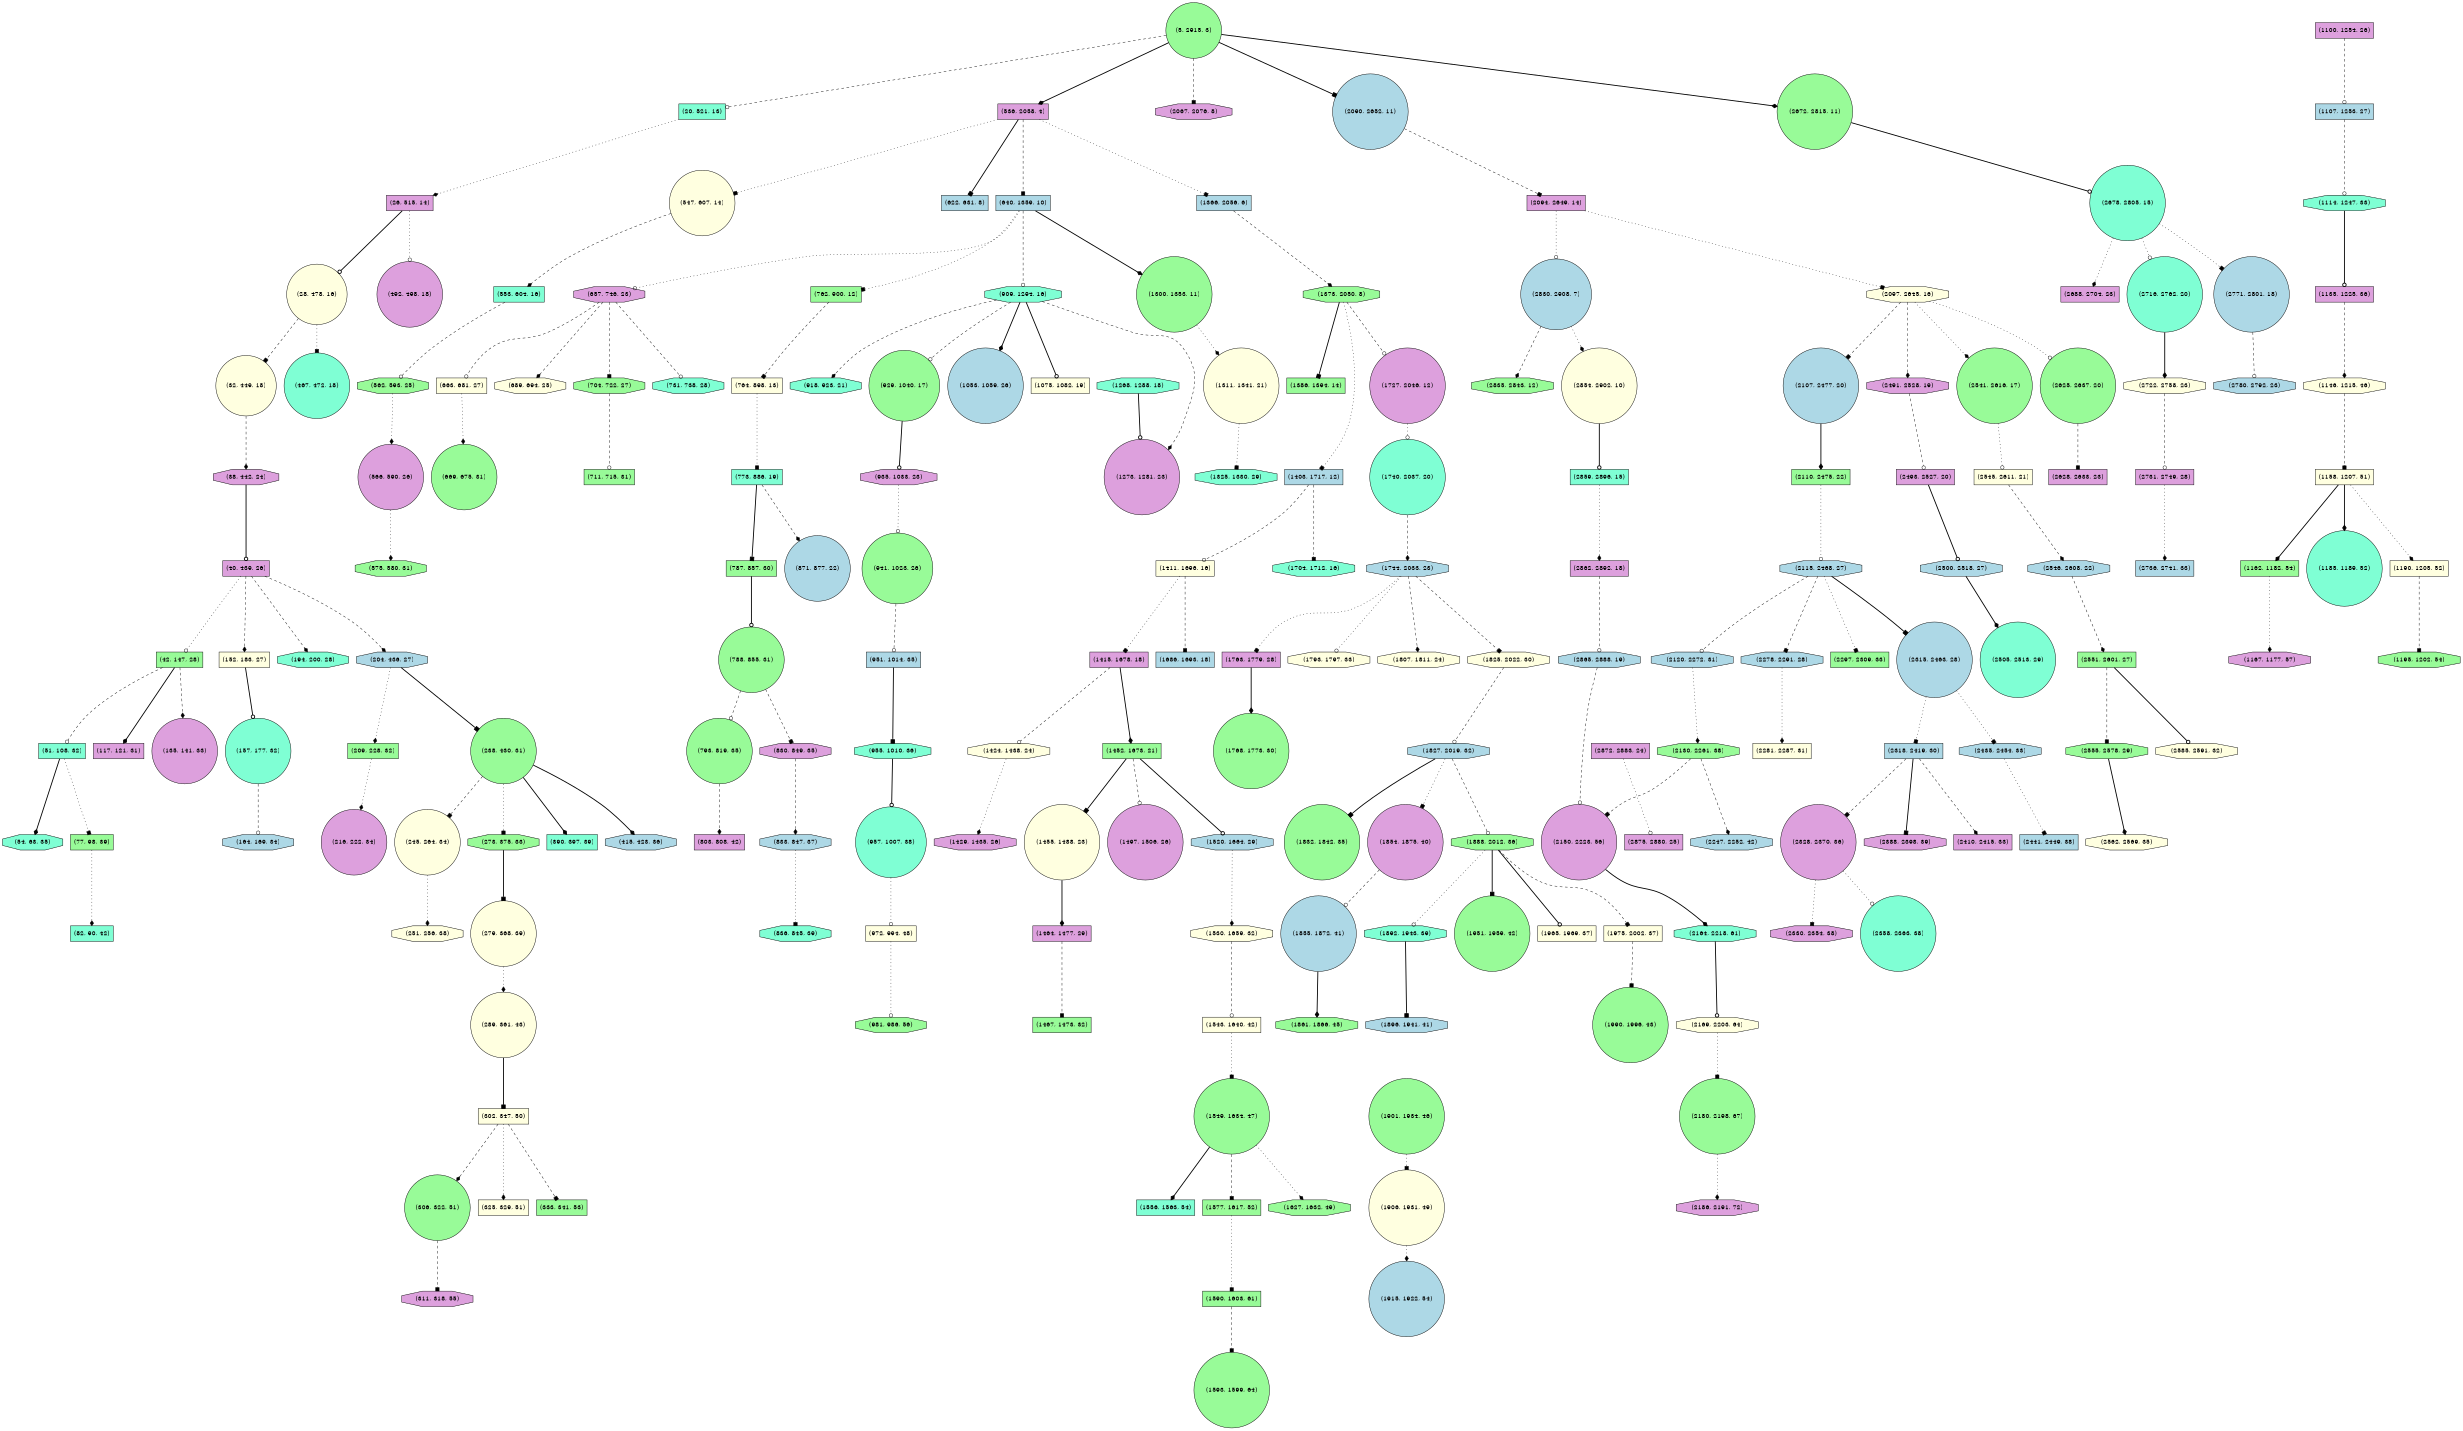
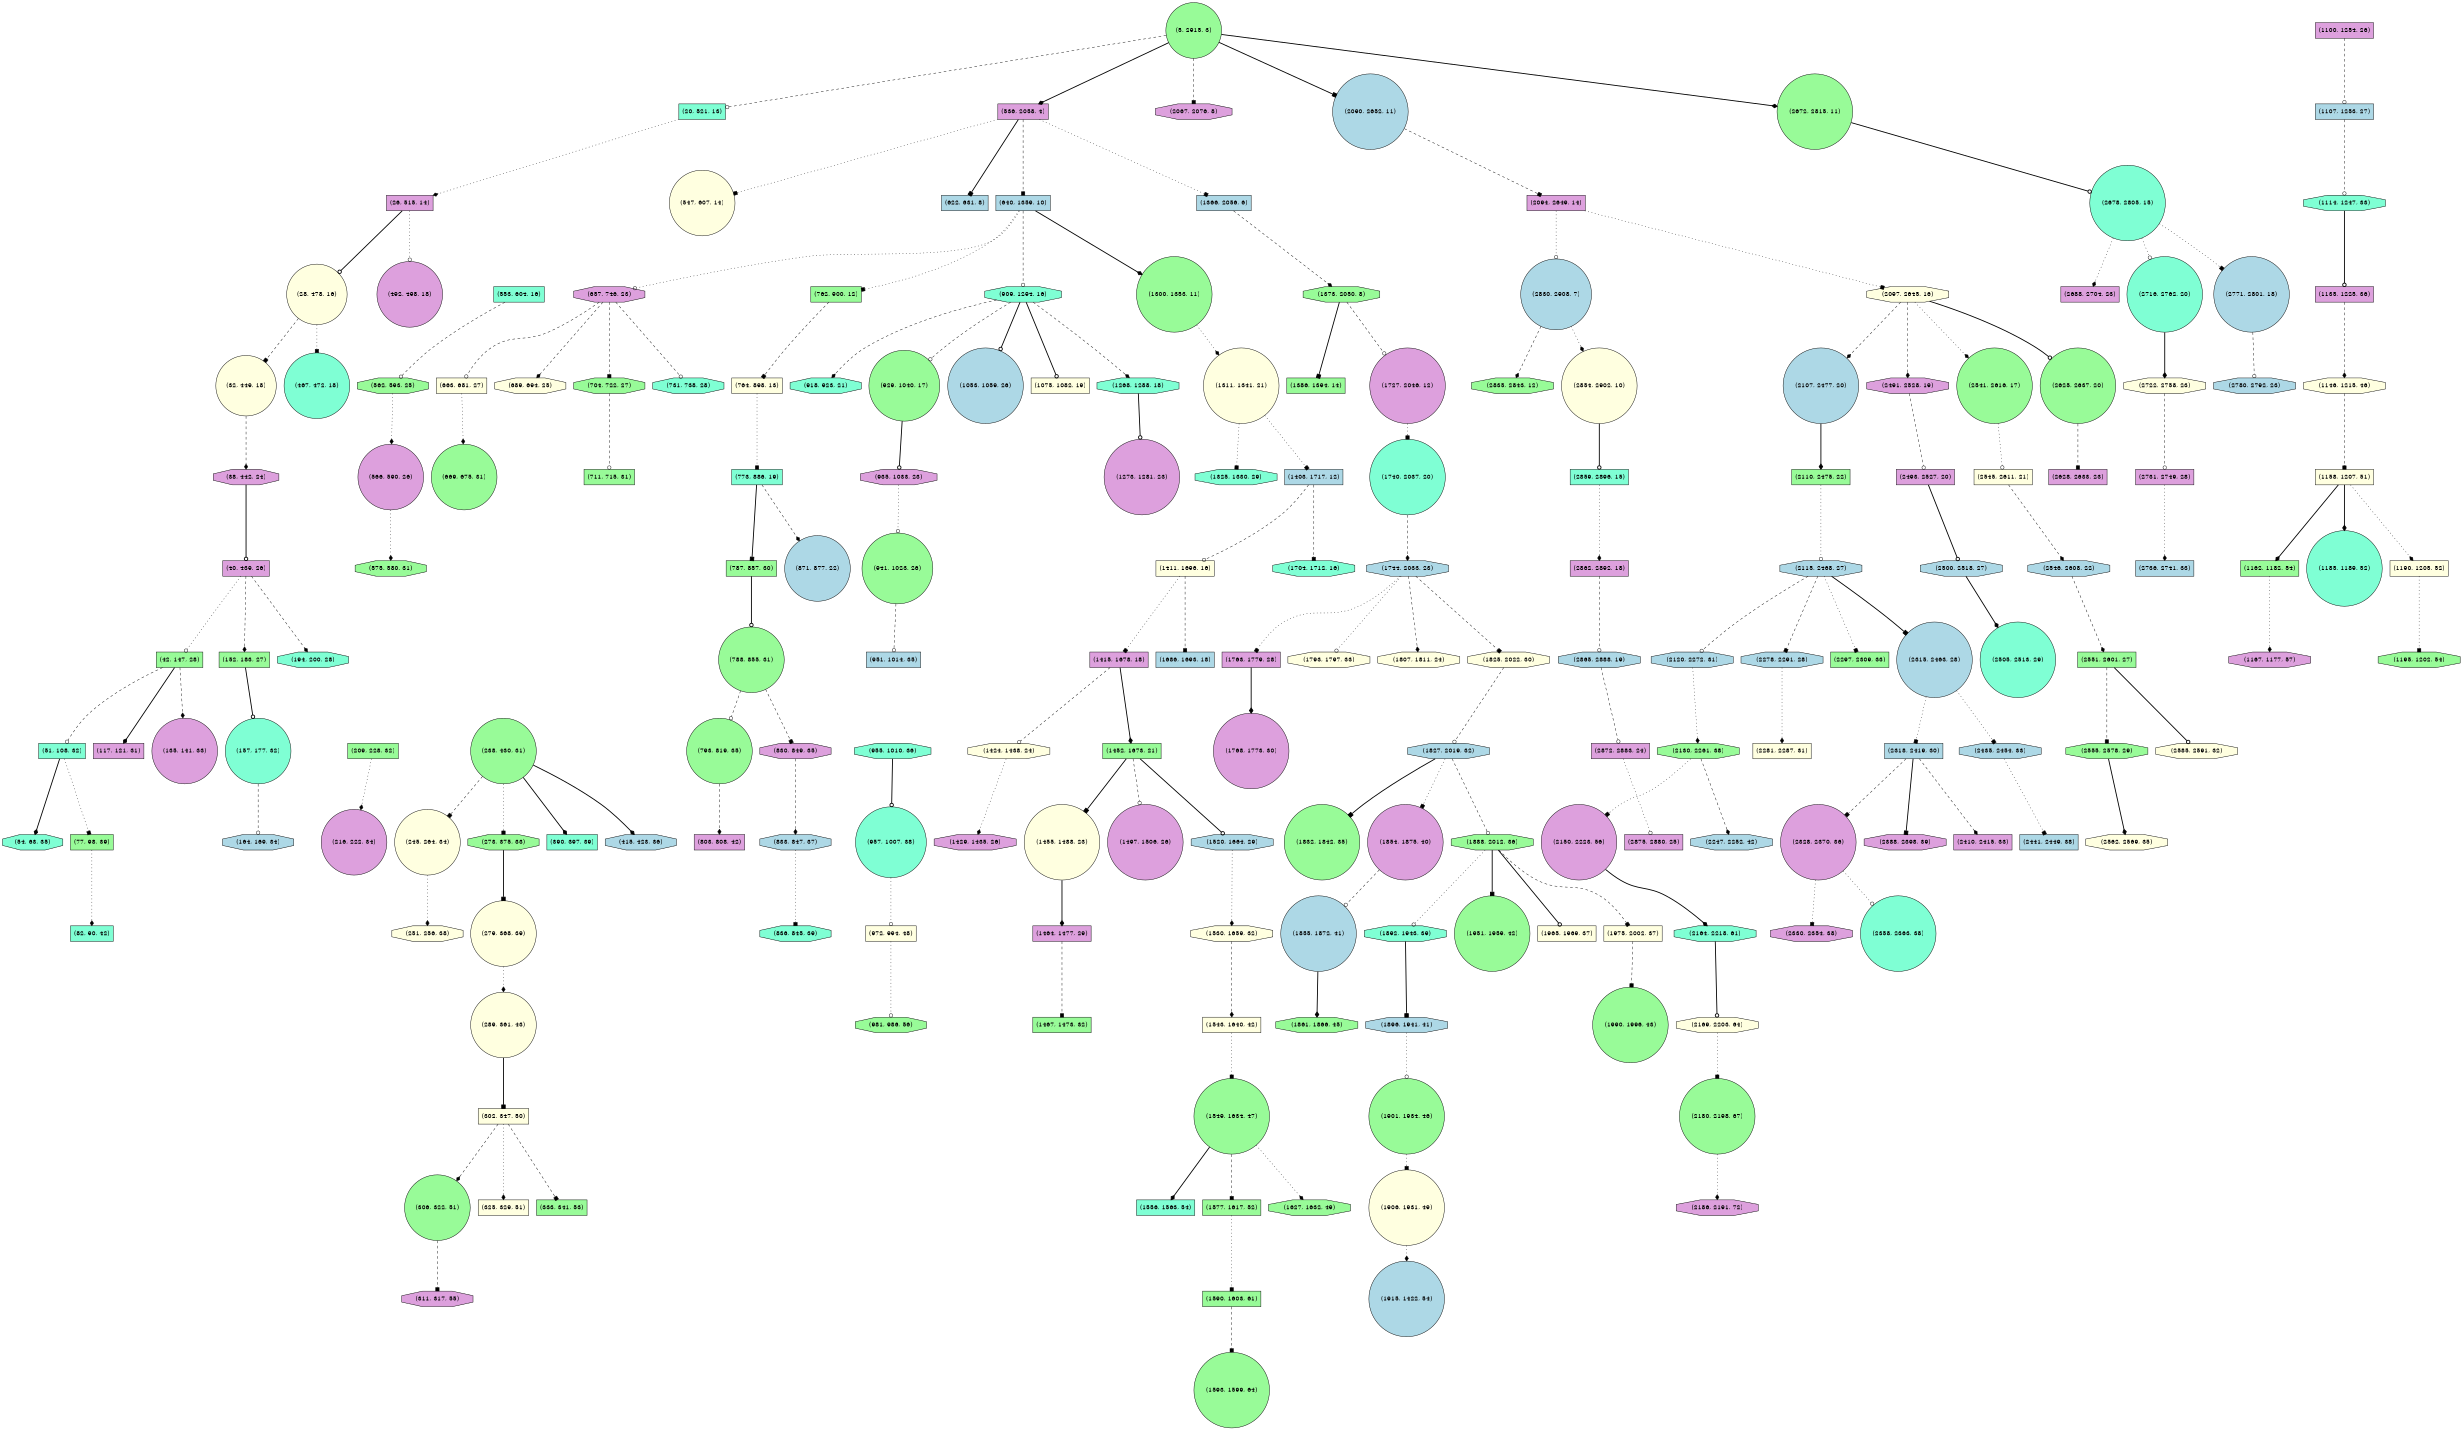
(598, 242) -> none
(1991, 324) -> (1991, 324)
(1011, 325) -> (1011, 325)
(1875, 329) -> (1875, 329)
(1164, 336) -> (1080, 338)
(1354, 388) -> (1285, 441)
(1408, 430) -> (1408, 430)
(2419, 612) -> (2419, 612)
(244, 660) -> (244, 660)
(392, 660) -> none
(893, 703) -> none
(1585, 734) -> (1610, 704)
(1251, 751) -> (1251, 751)
(1652, 789) -> (1652, 789)
(1232, 978) -> (1232, 978)
none -> (1407, 1054)
(437, 1299) -> (437, 1299)
(1407, 1299) -> (1407, 1299)
